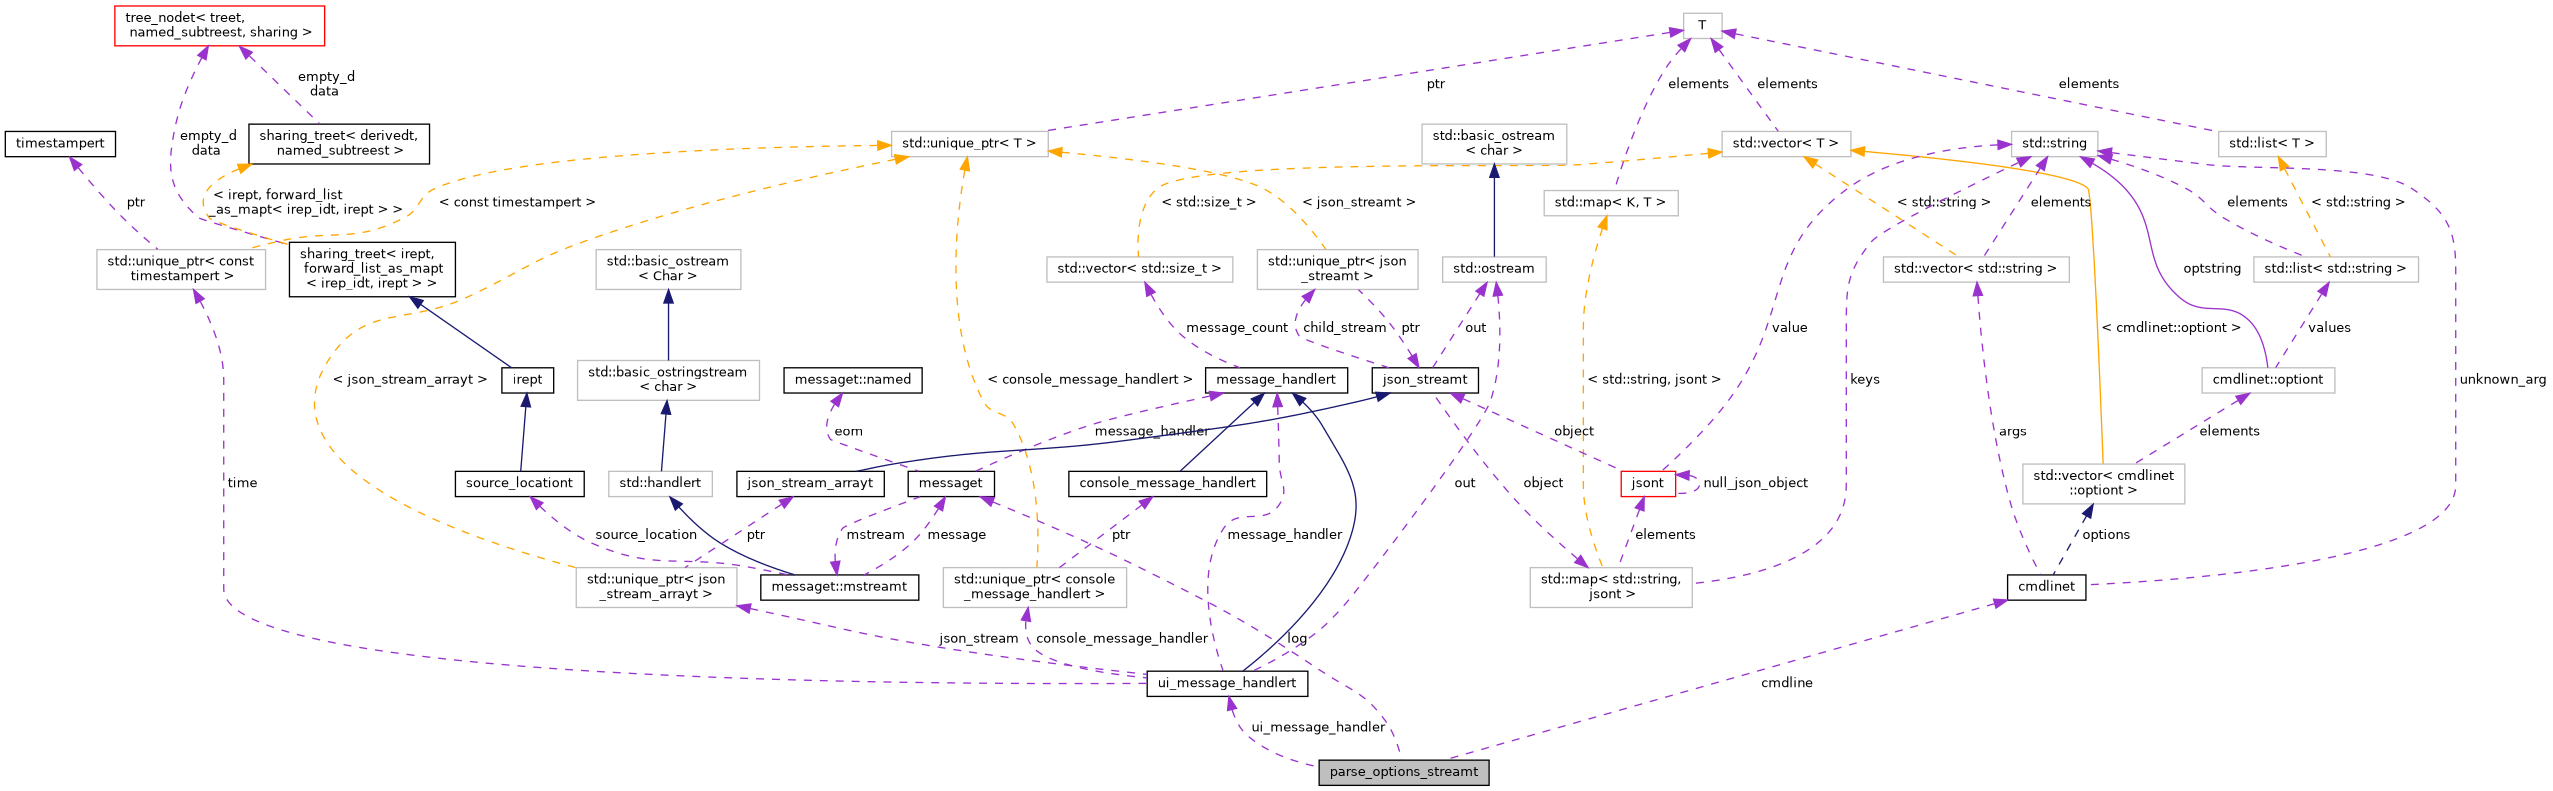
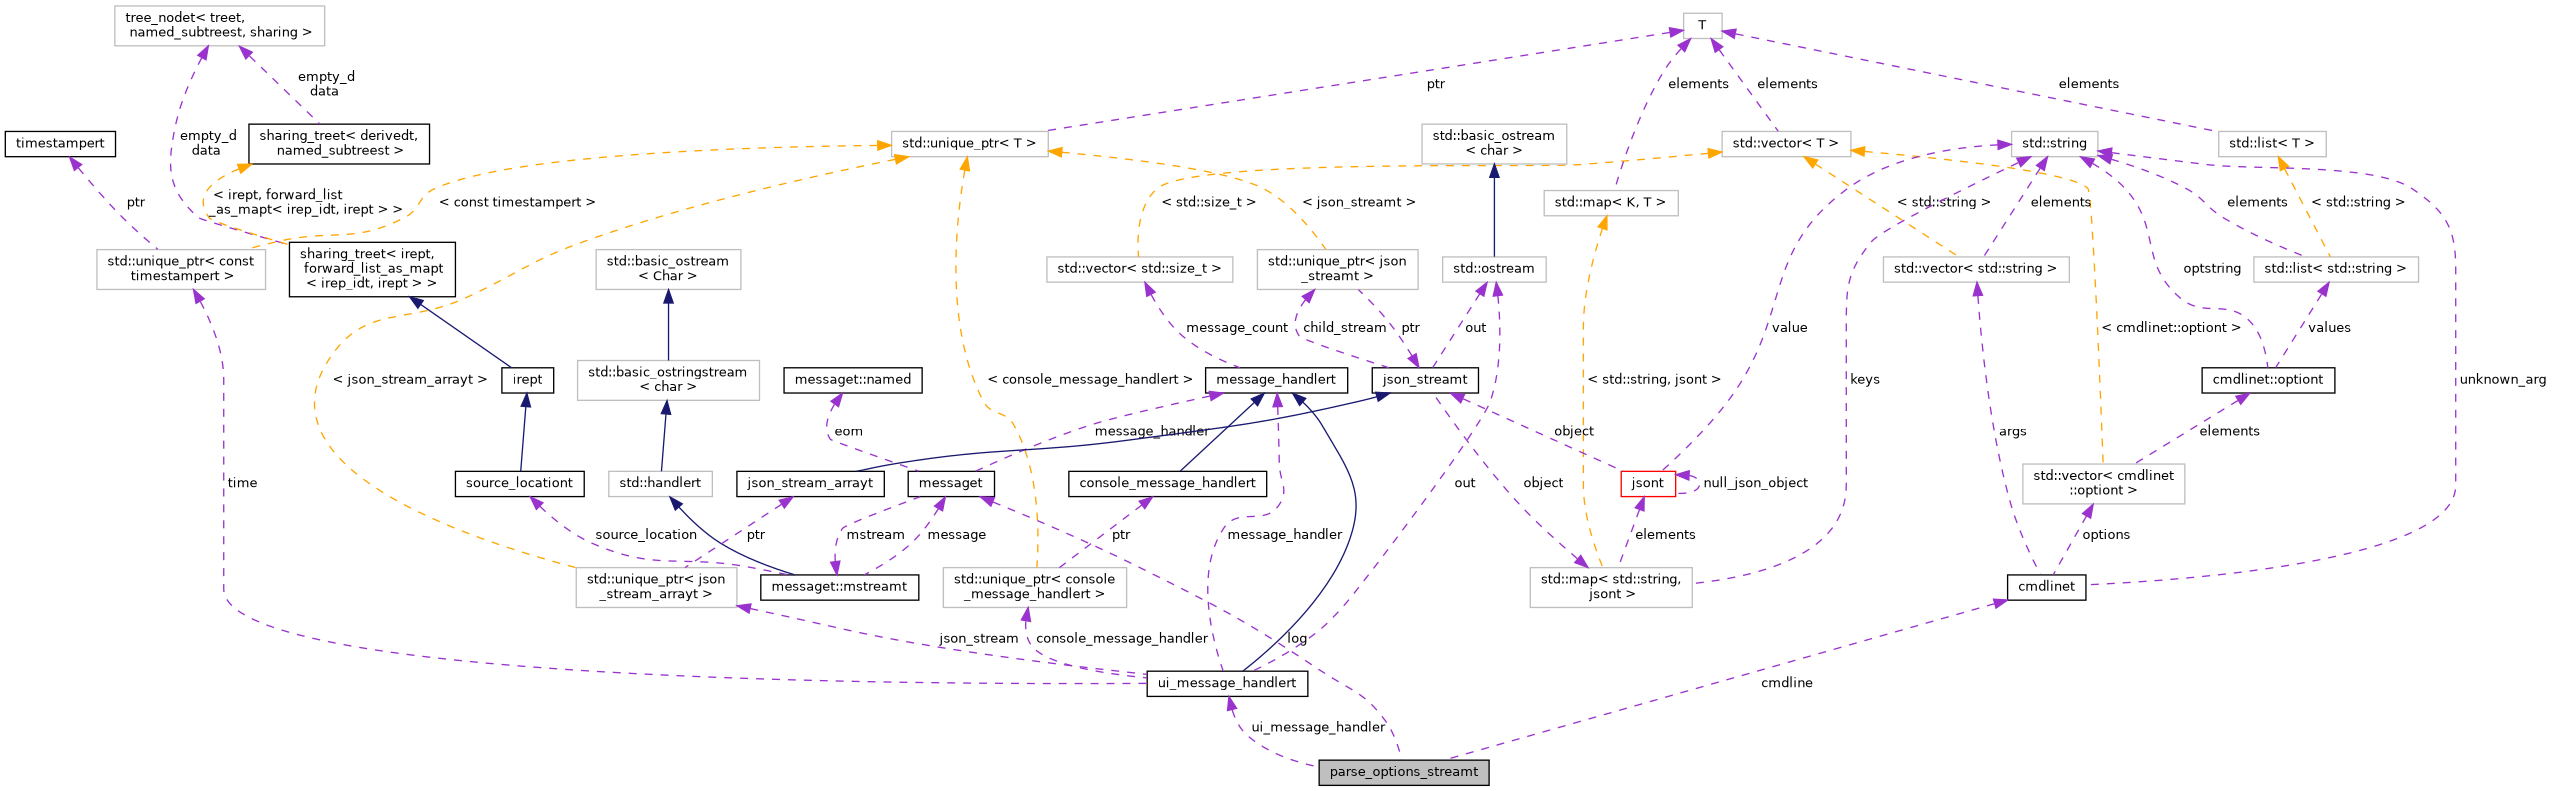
(220, 26) -> (220, 26)
(2091, 212) -> (2091, 212)
(2166, 283) -> (2166, 283)
(2269, 380) -> (2269, 380)
(2070, 545) -> (2070, 545)
